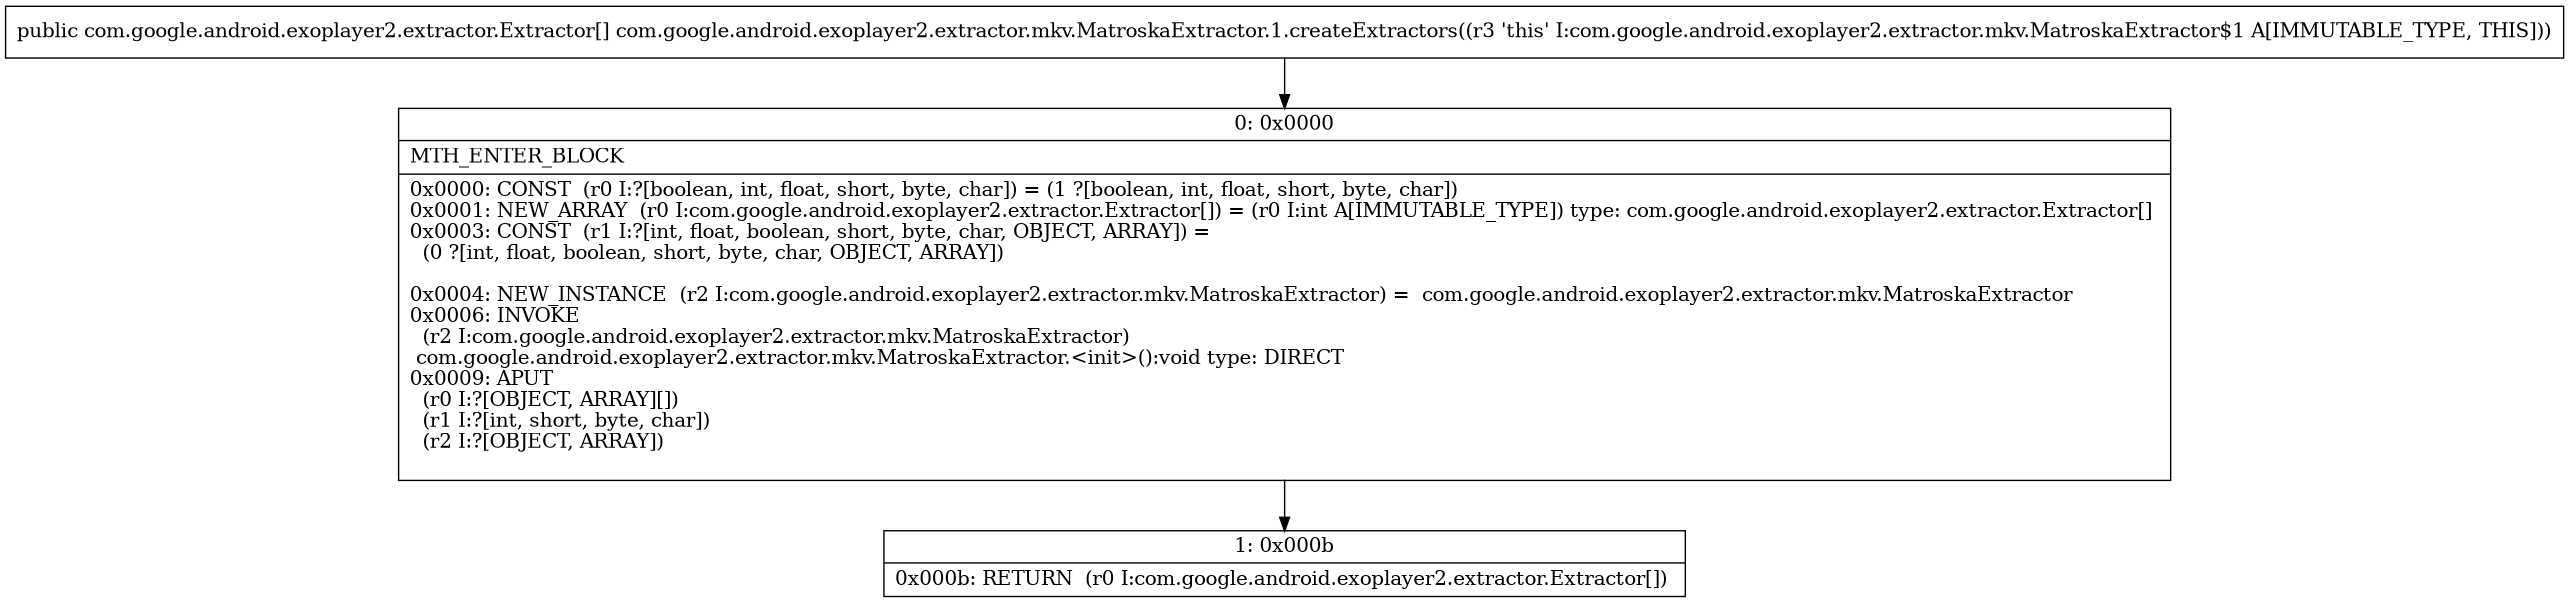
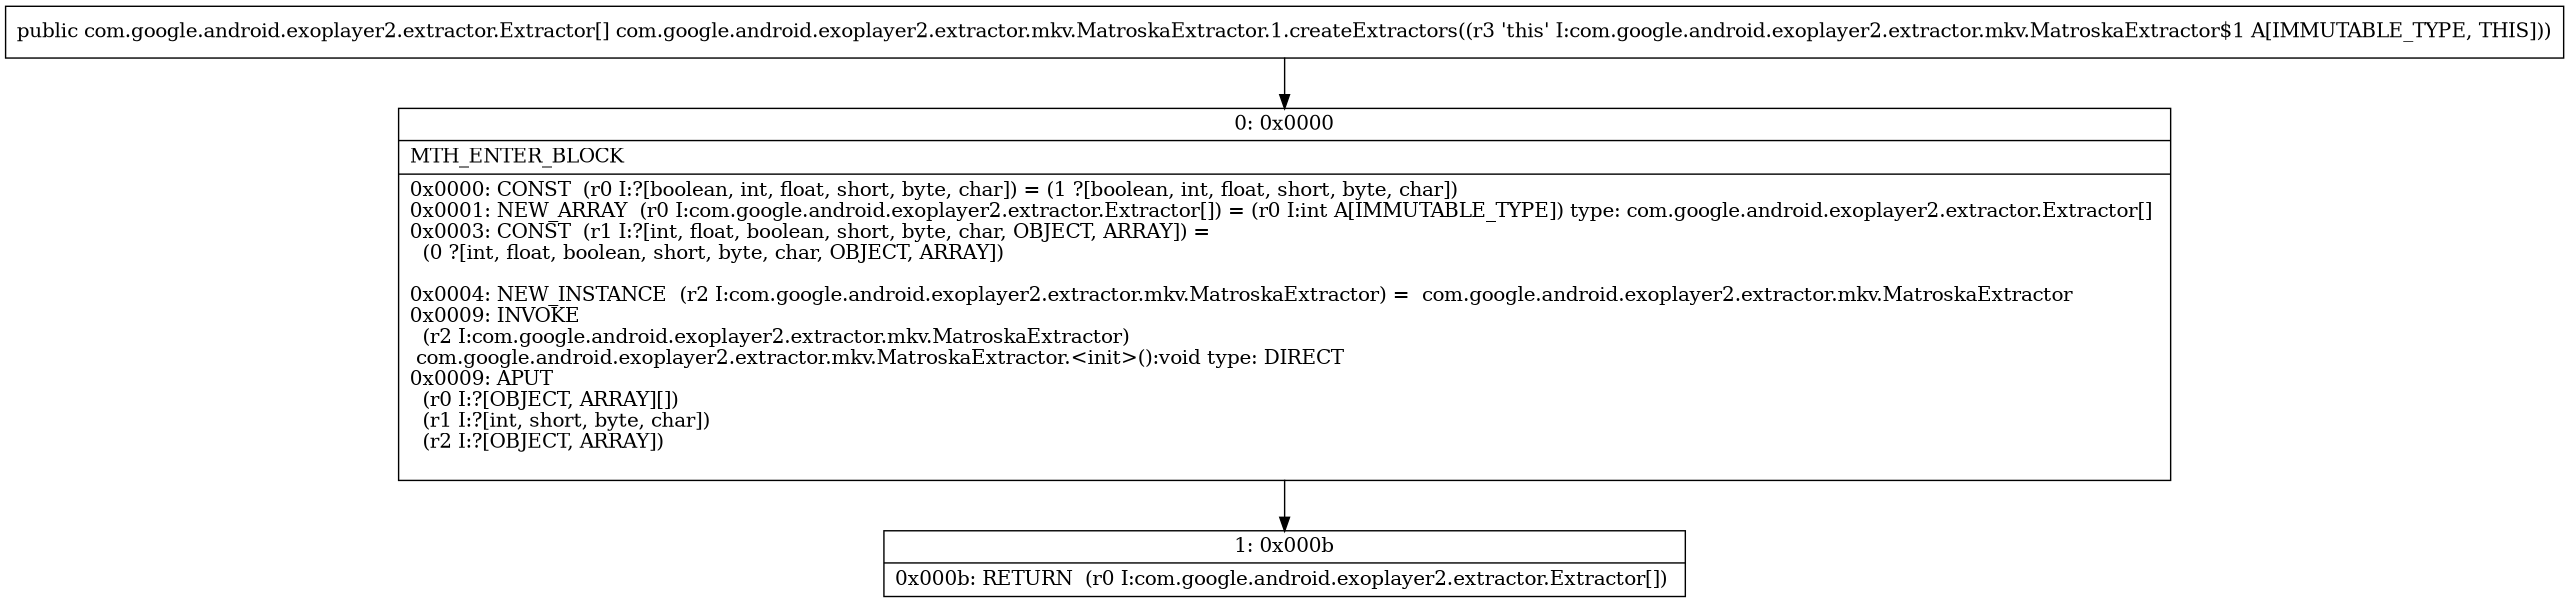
(501, 316) -> (501, 316)
